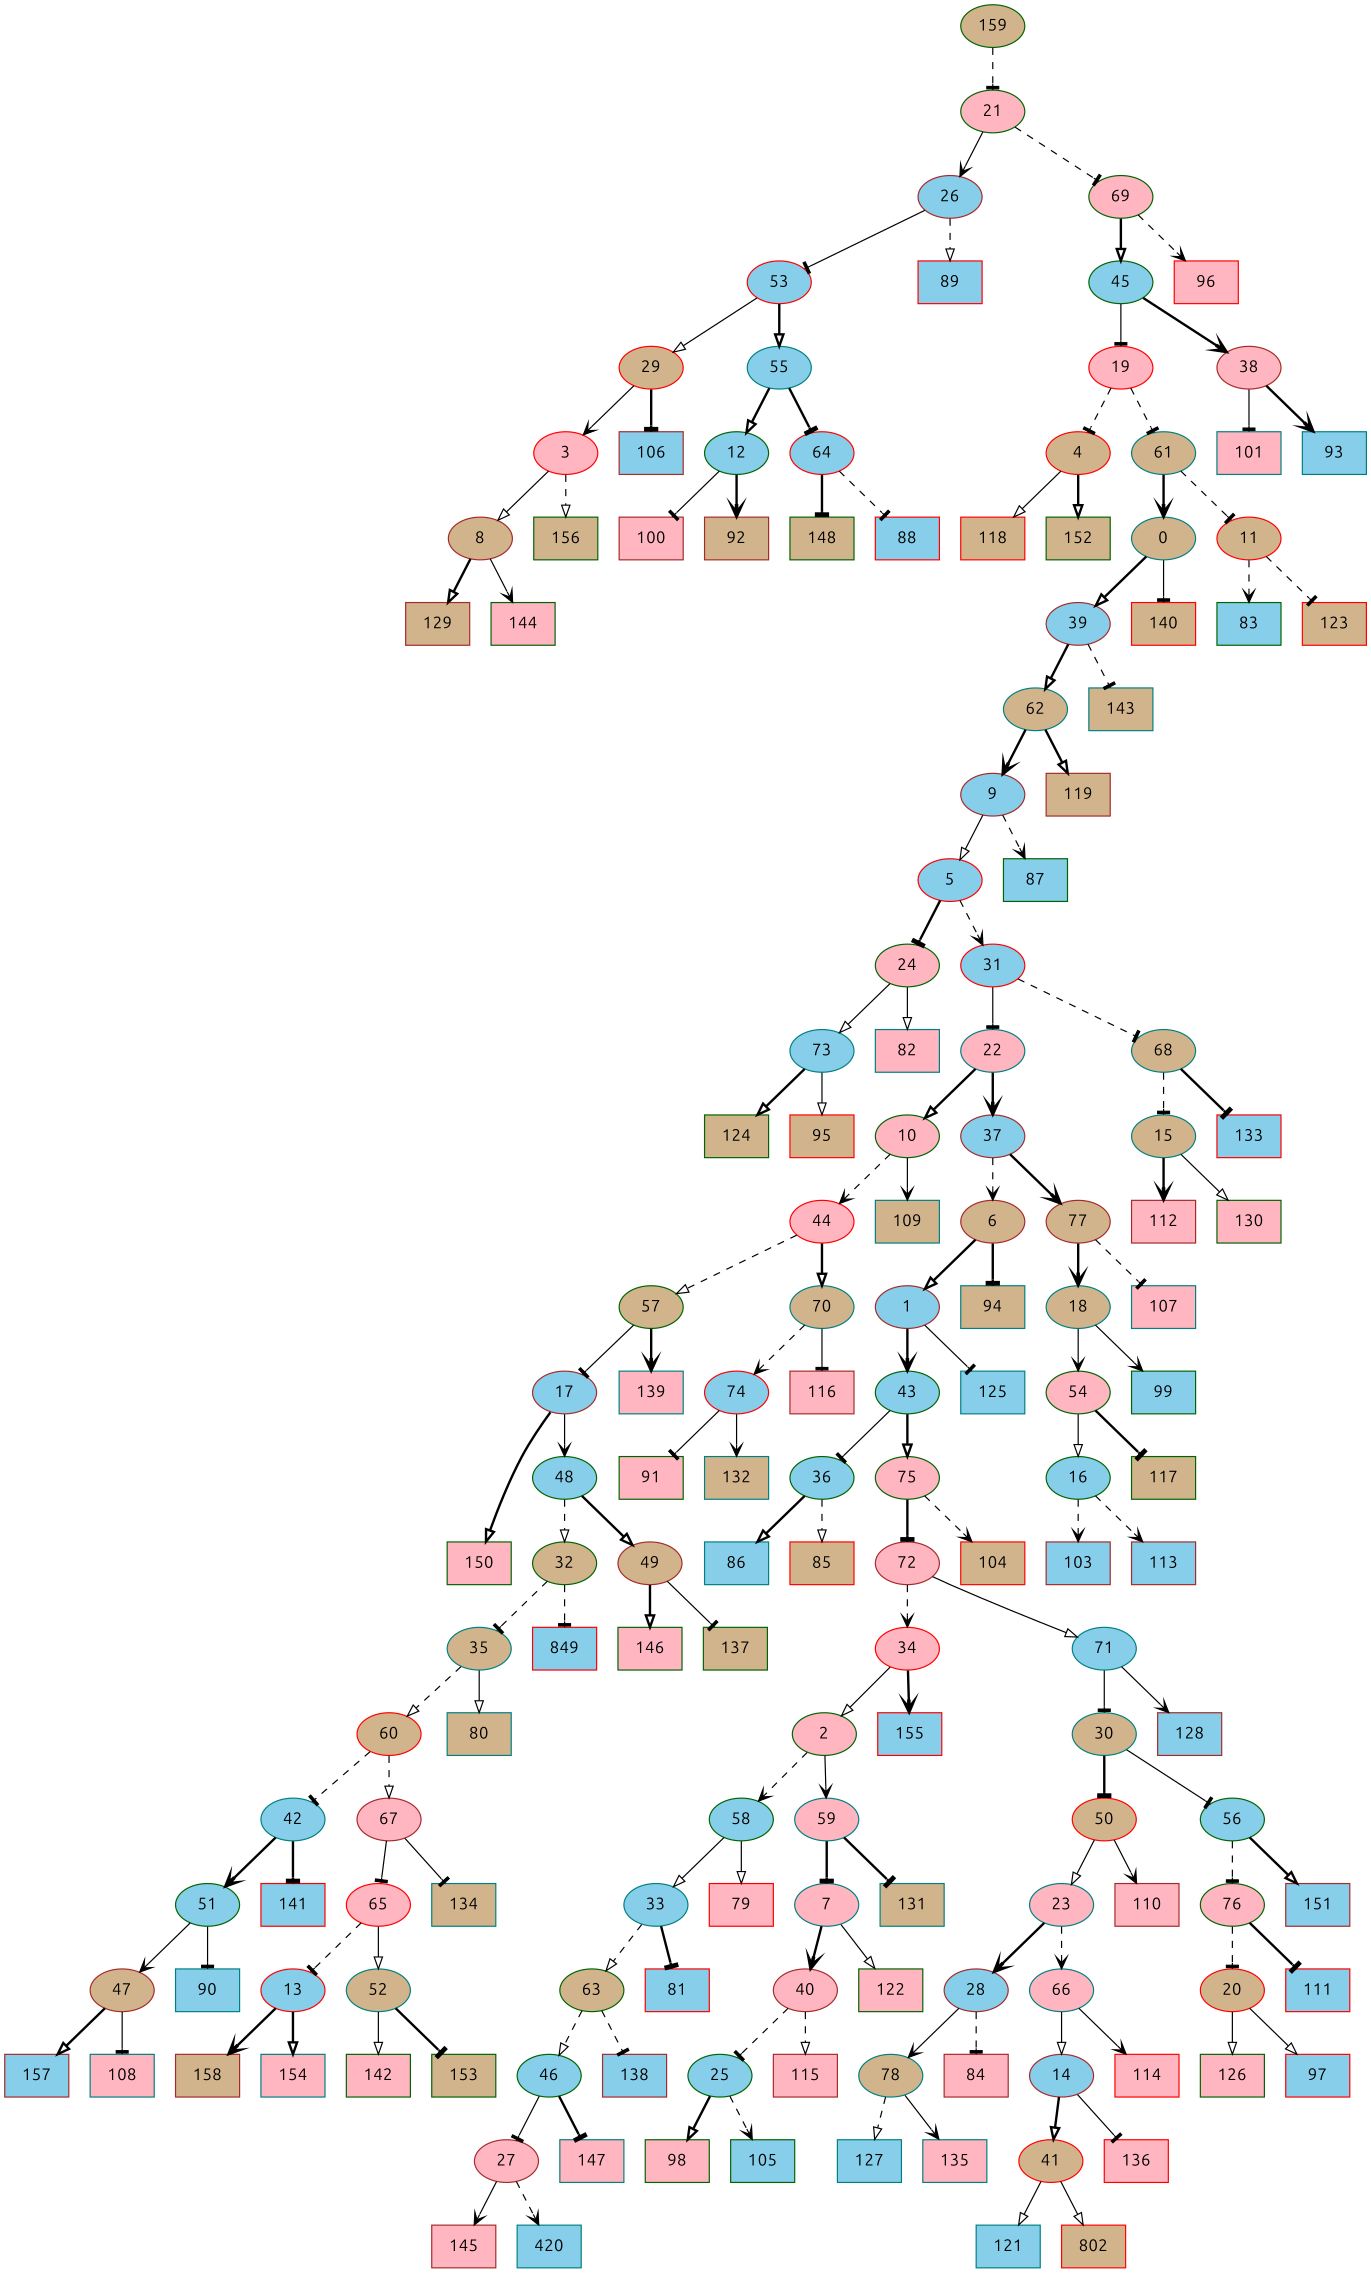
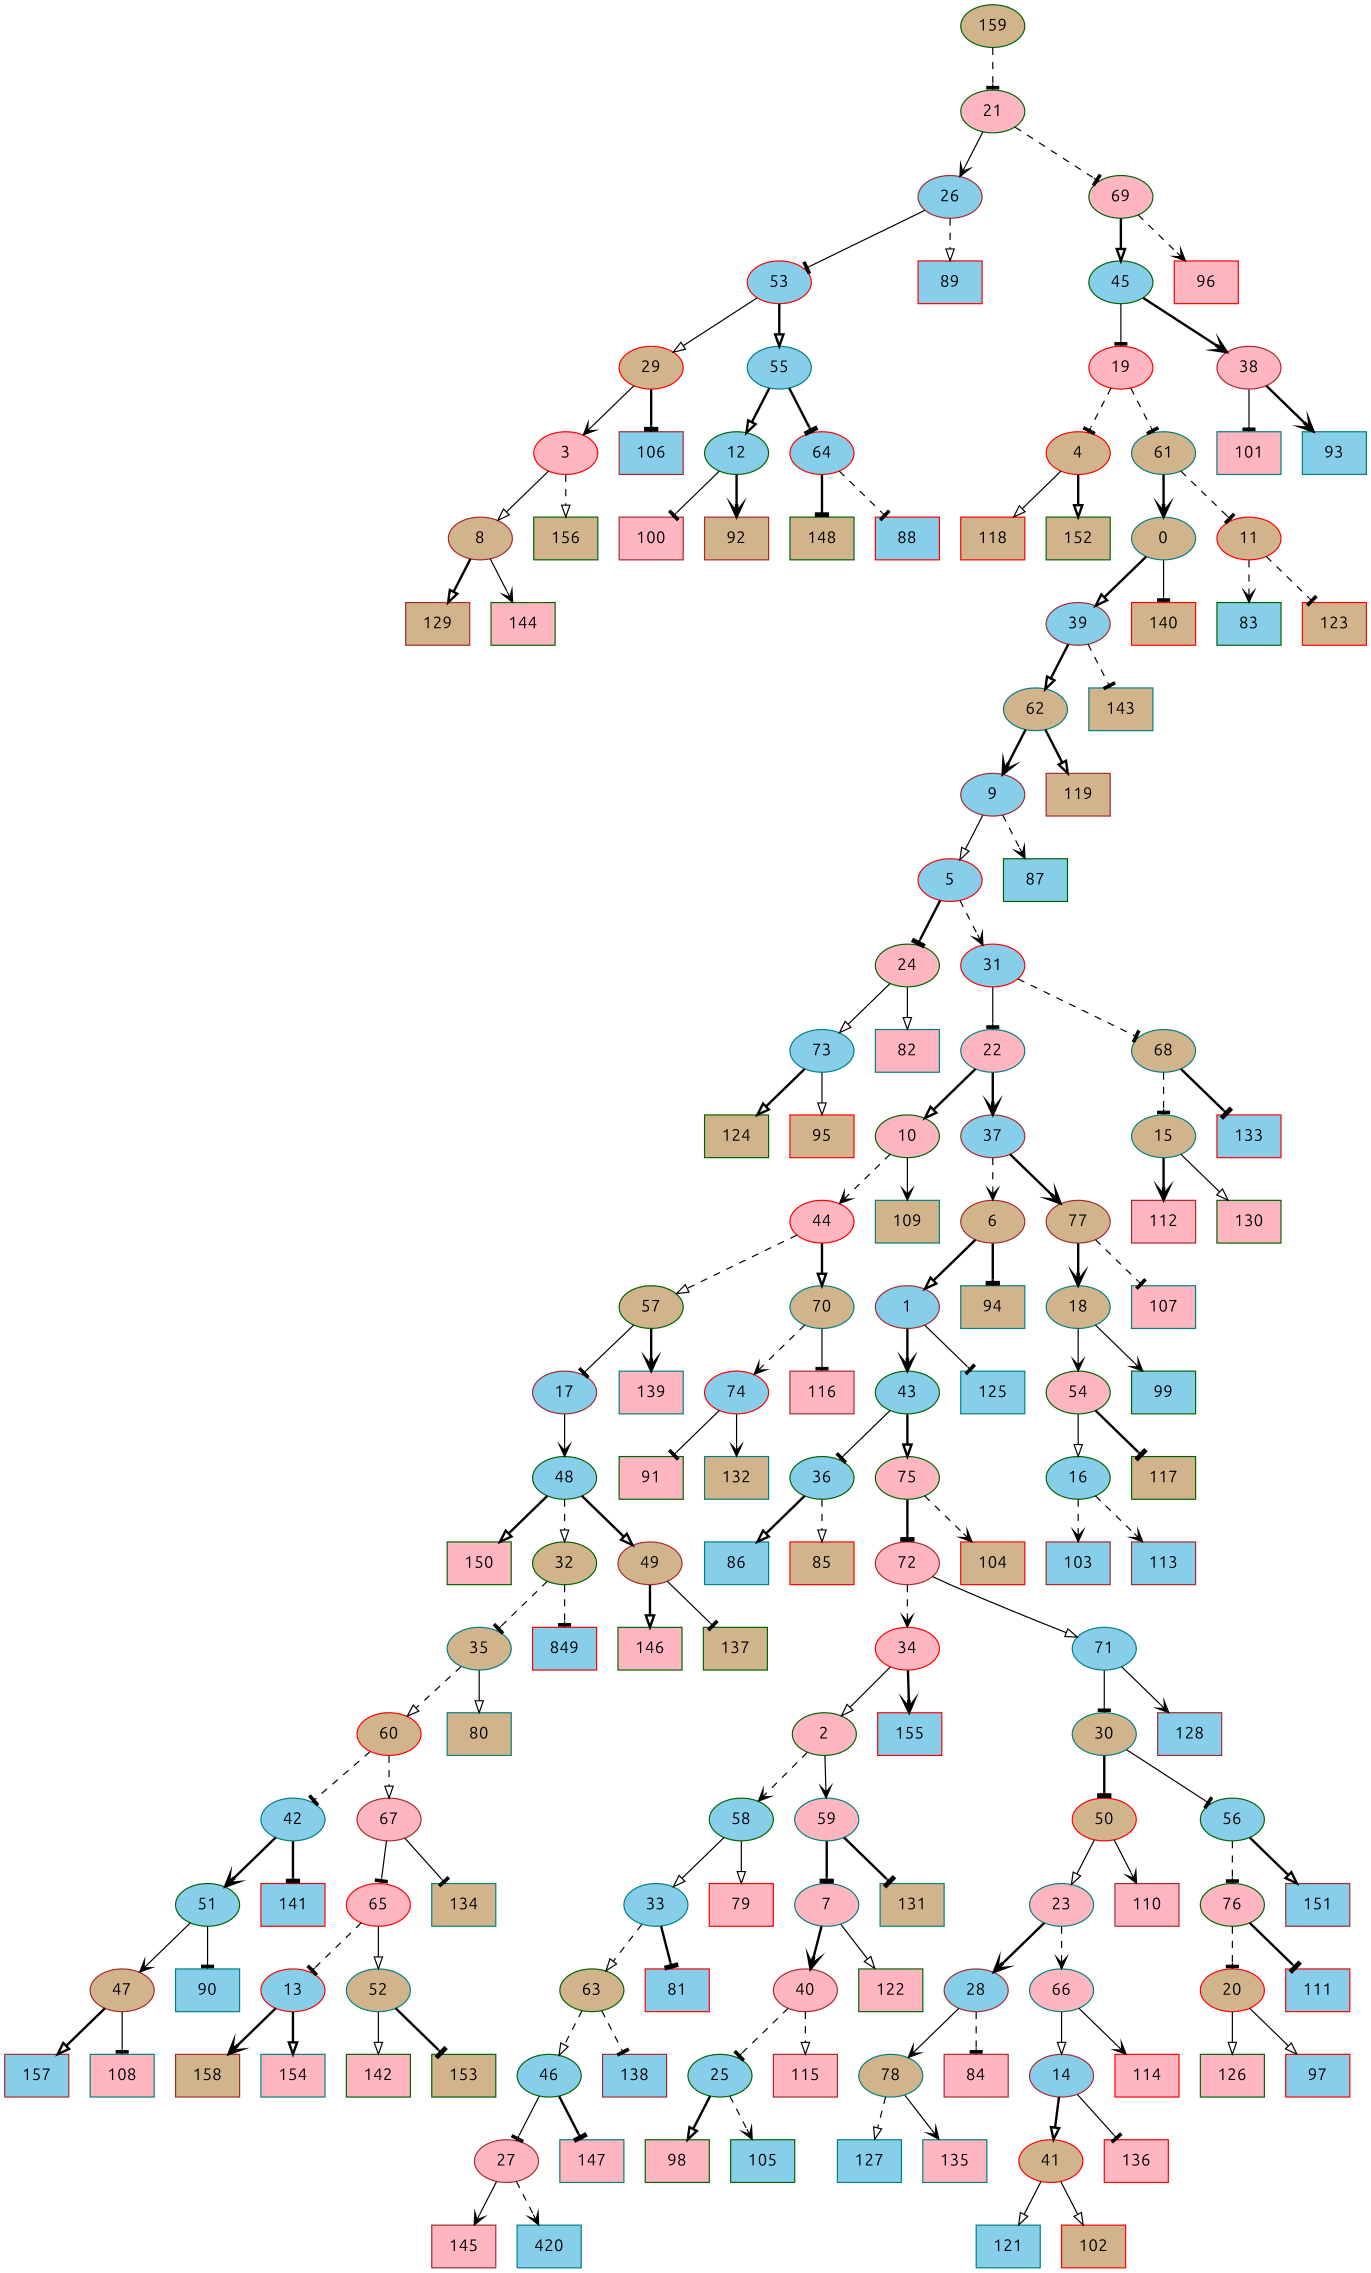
(516, 1469) -> (528, 1515)
(1094, 2246) -> (1094, 2246)
